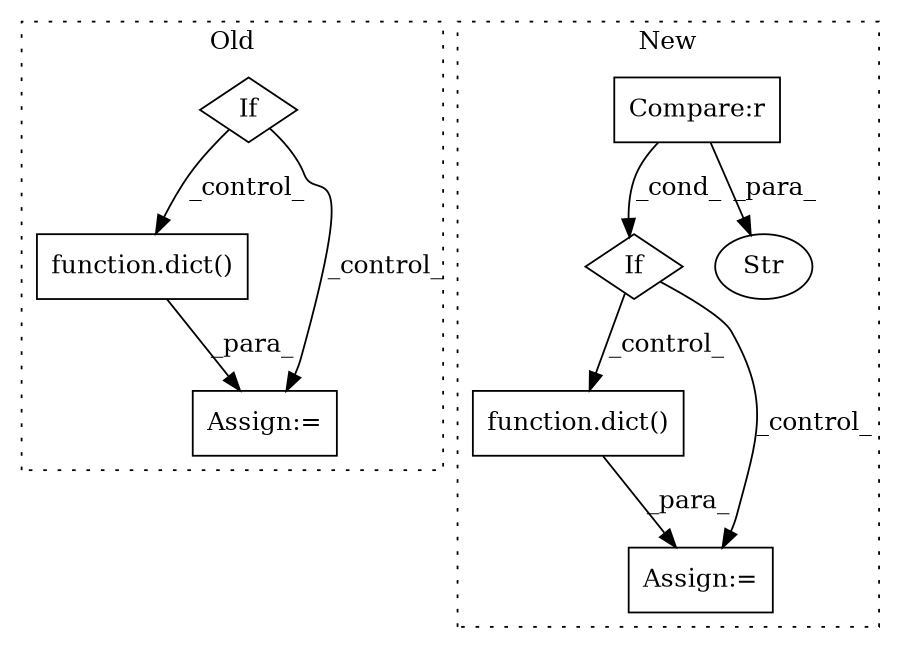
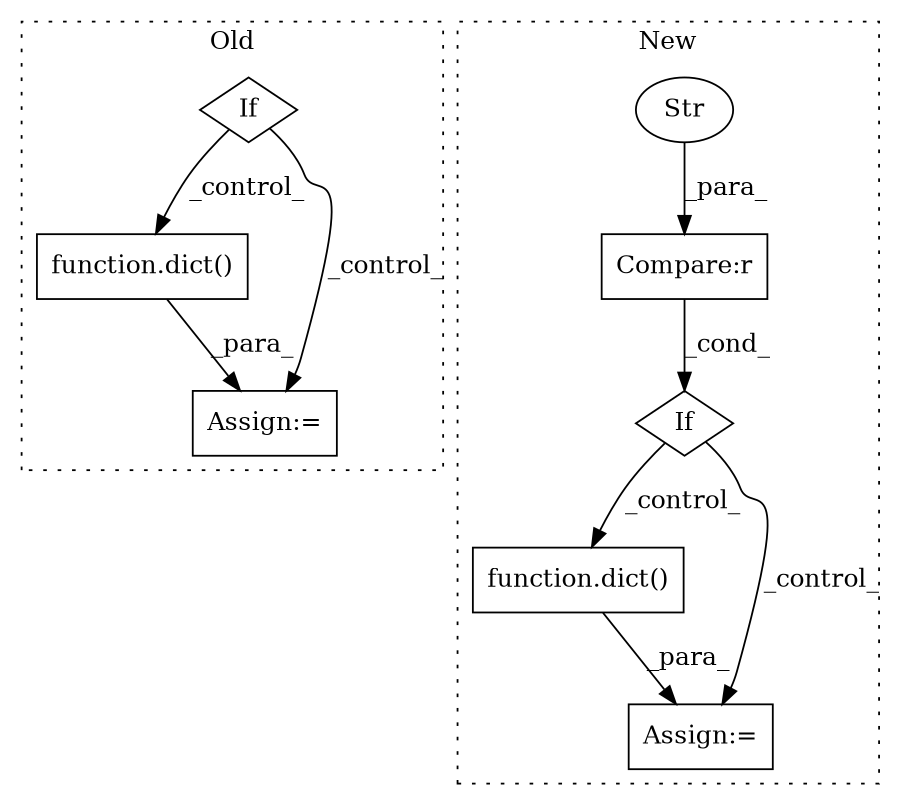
(727, 180) -> (685, 179)
